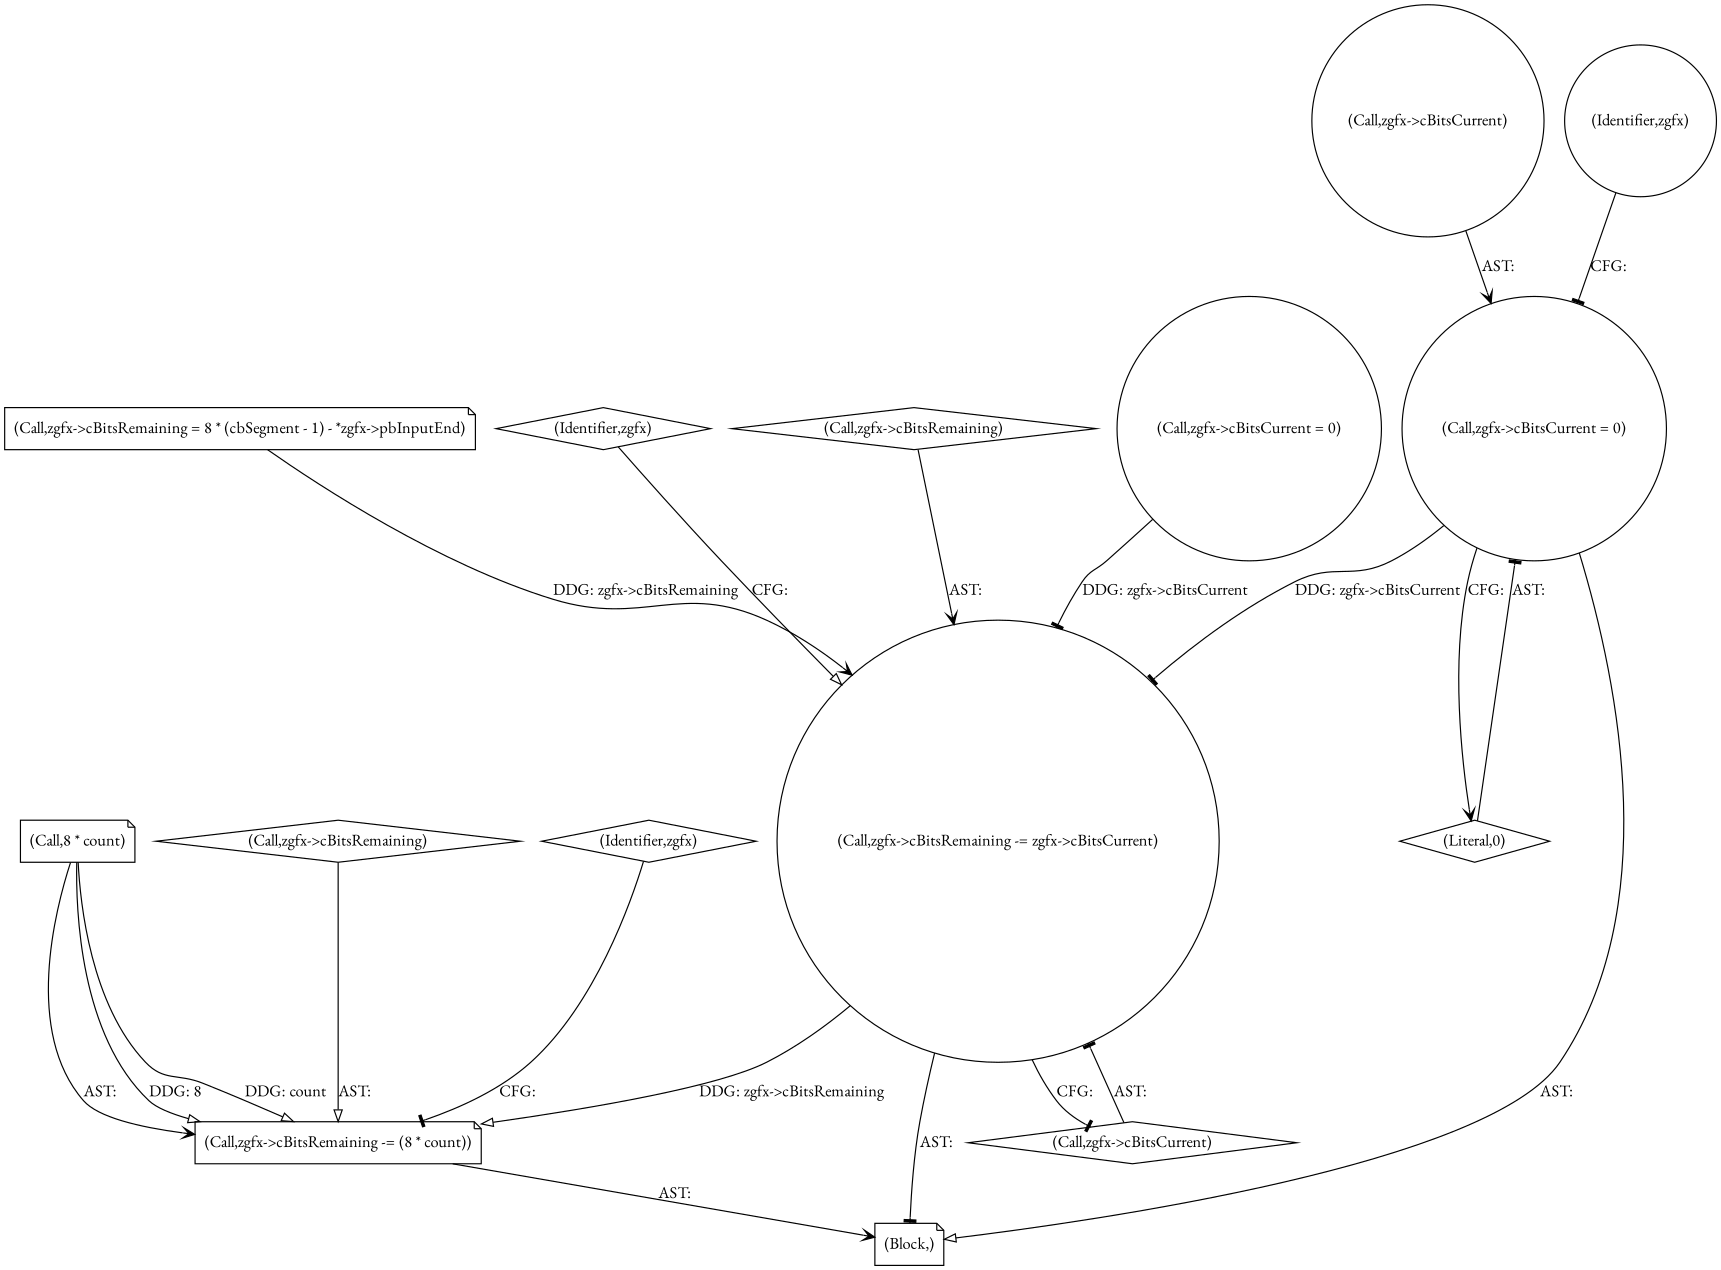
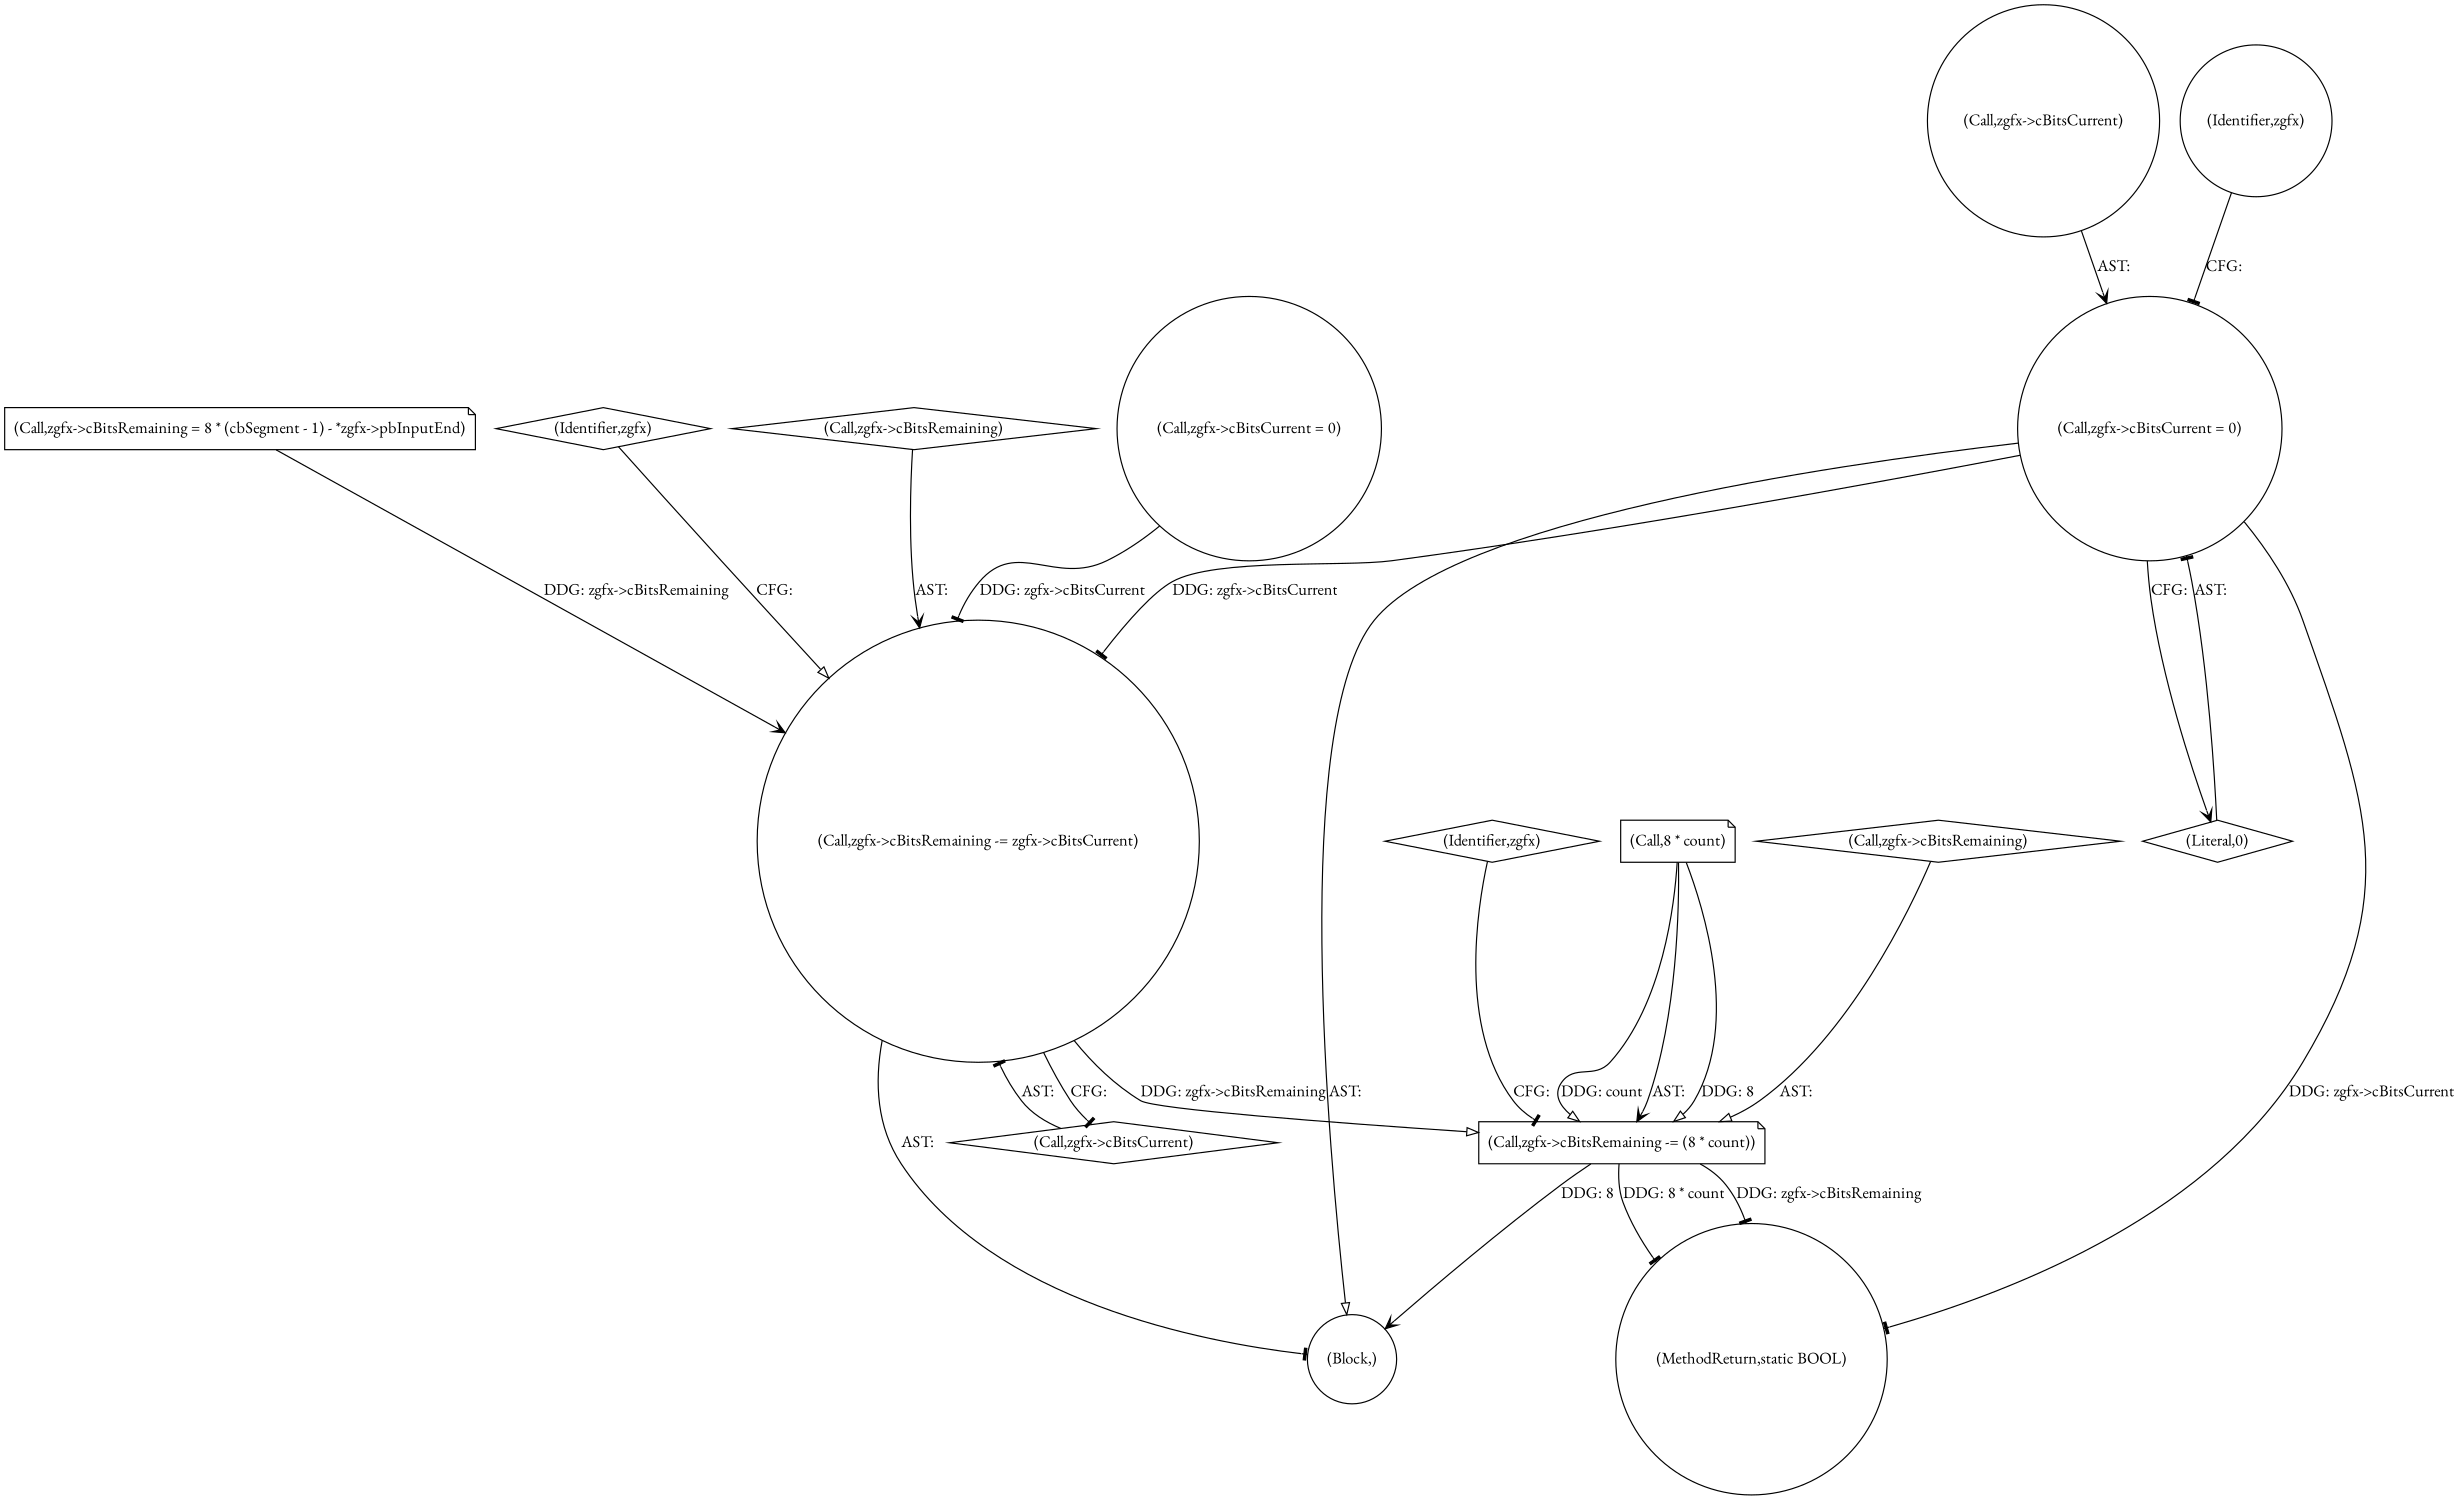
(677, 1194) -> (1588, 1194)
(909, 1244) -> (1352, 1359)
none -> (1751, 1359)
